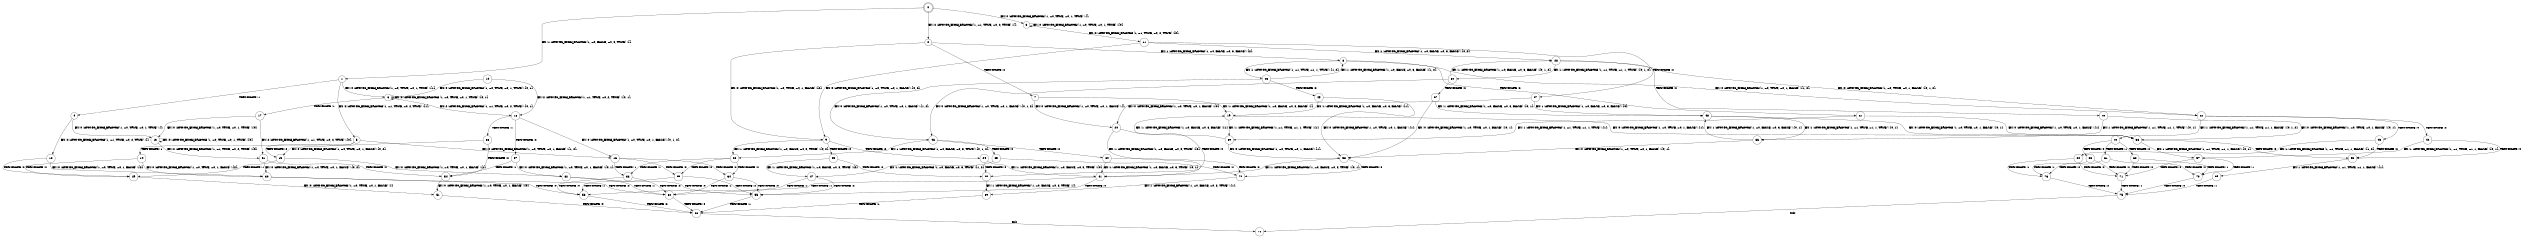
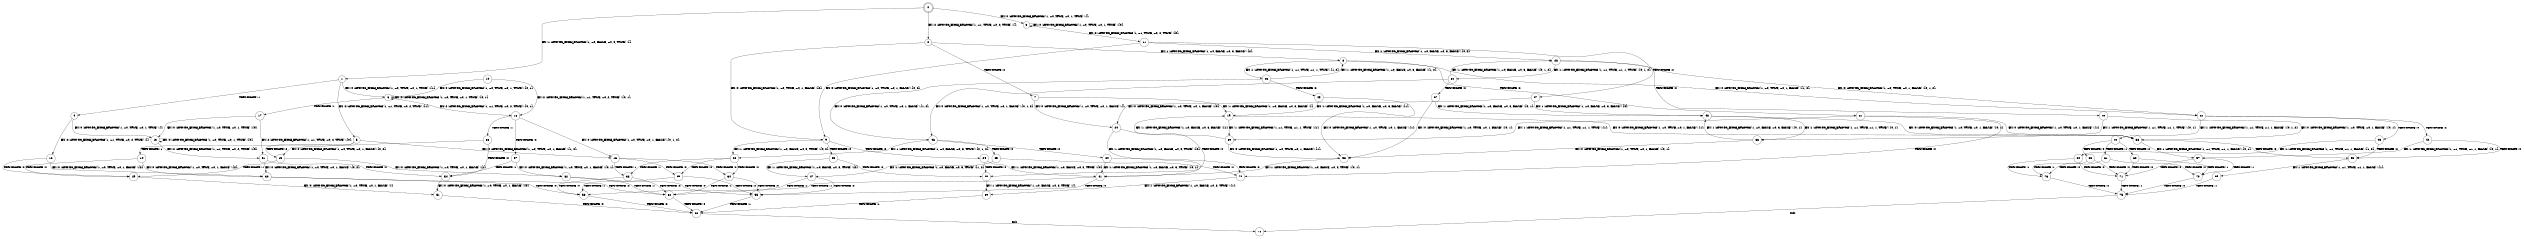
(1313, 174) -> (1696, 162)
